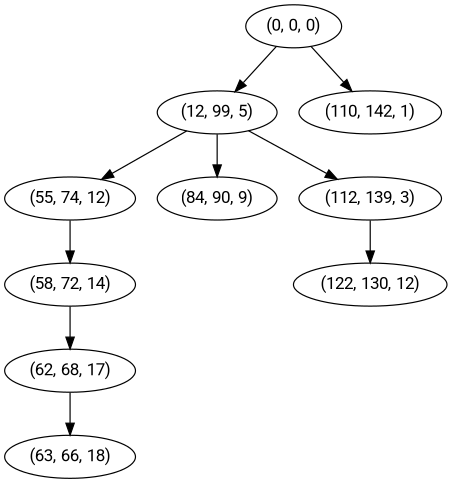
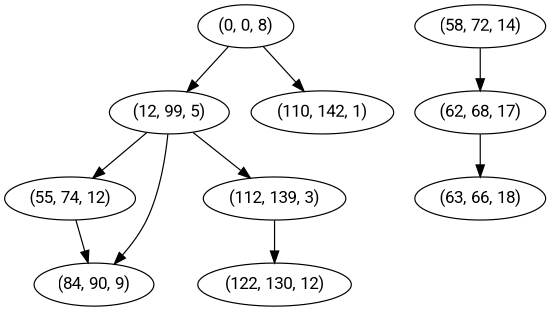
(294, 26) -> (246, 26)
(70, 236) -> (80, 235)
